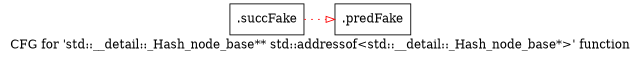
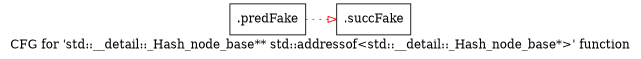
(315, 19) -> (317, 19)
